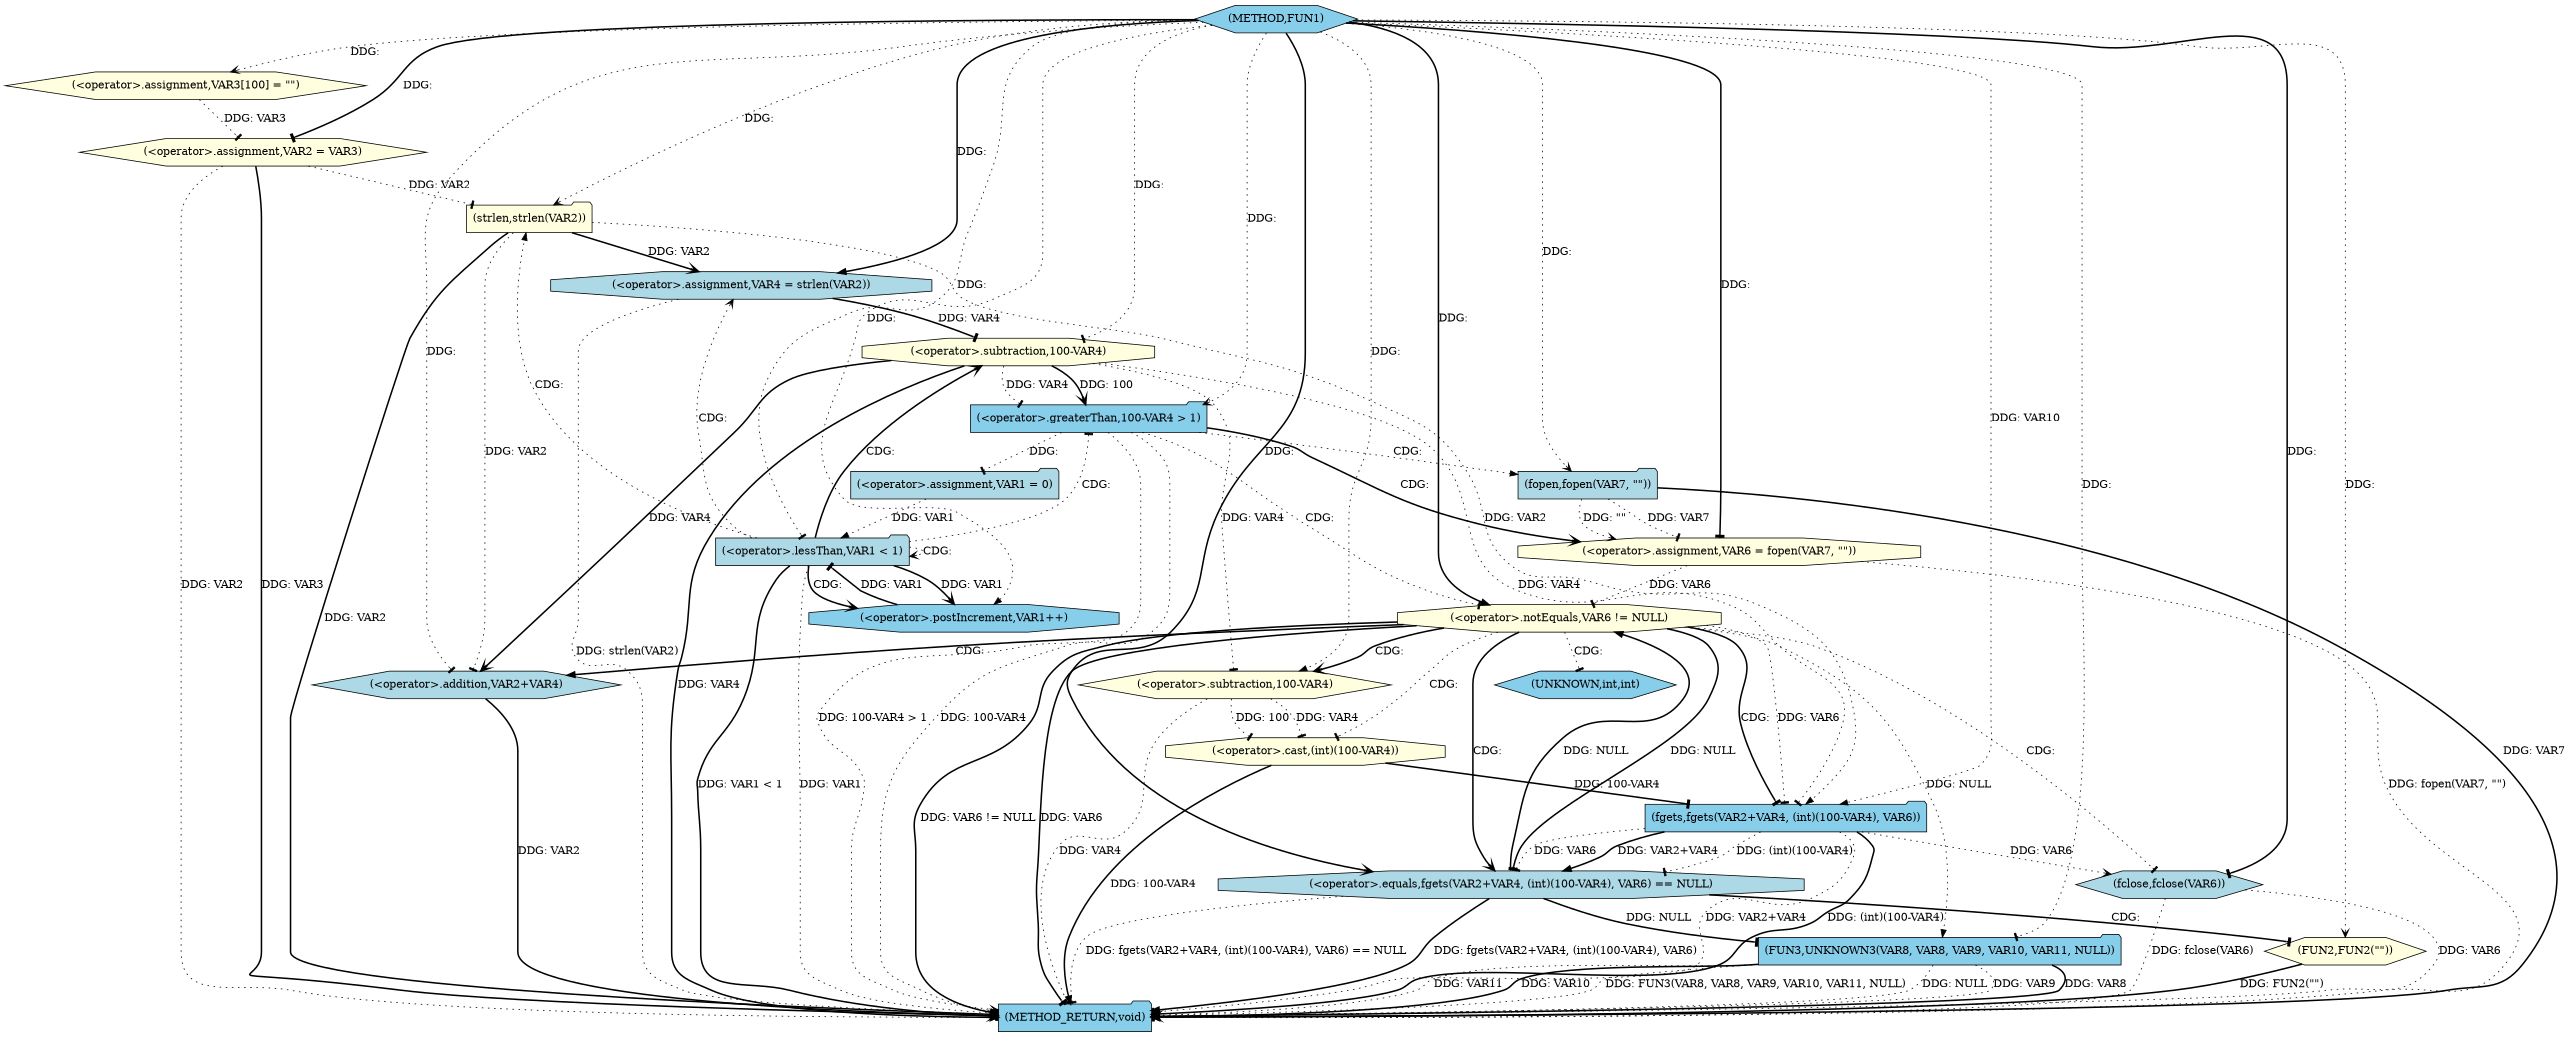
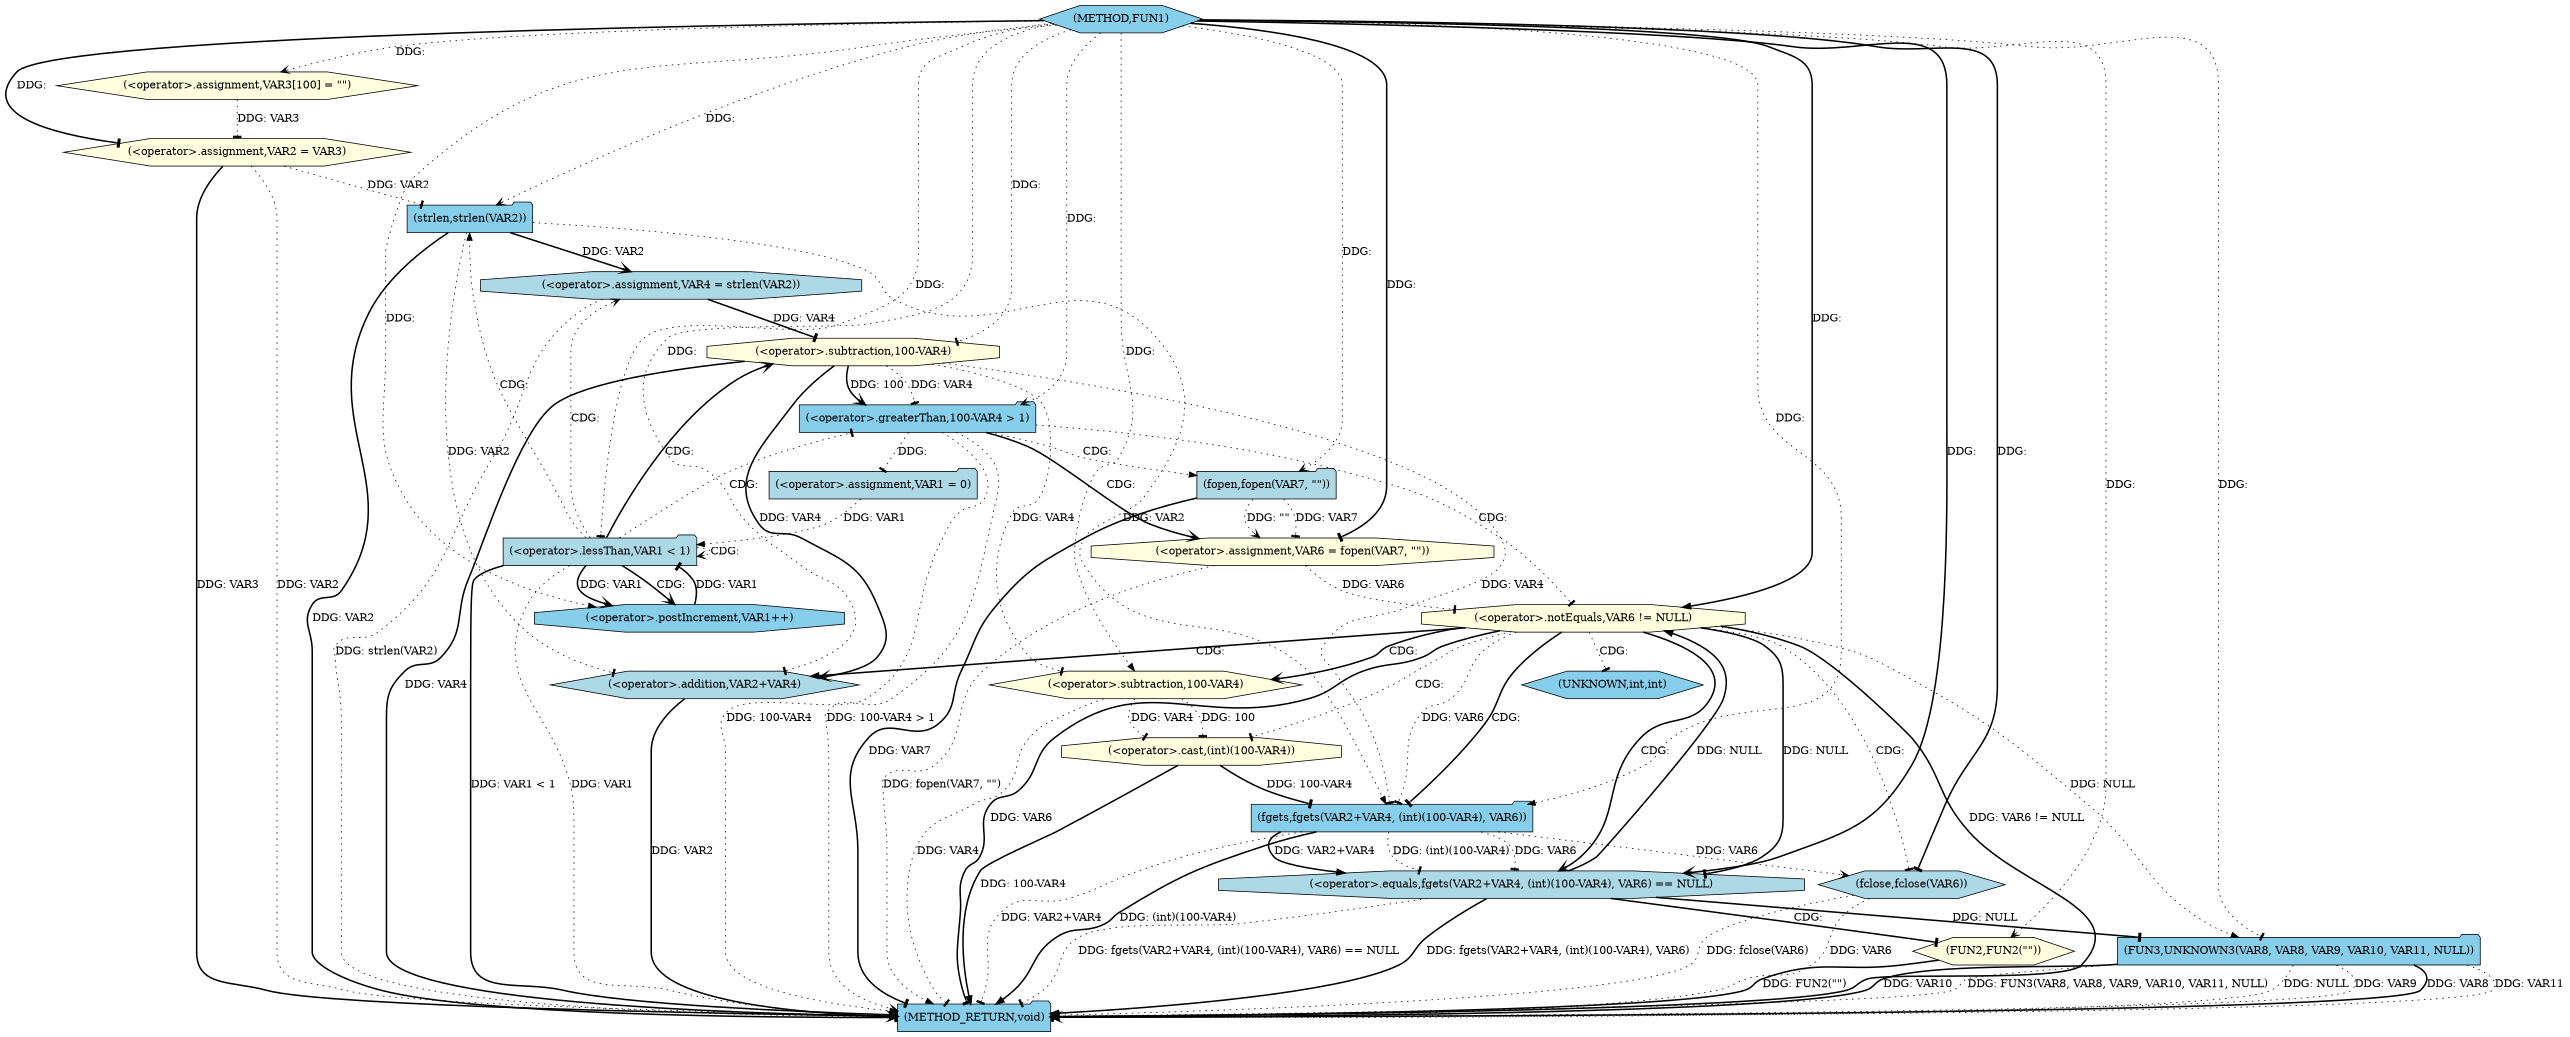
(957, 86) -> none
(529, 219) -> (470, 219)
(2026, 419) -> (1792, 419)
